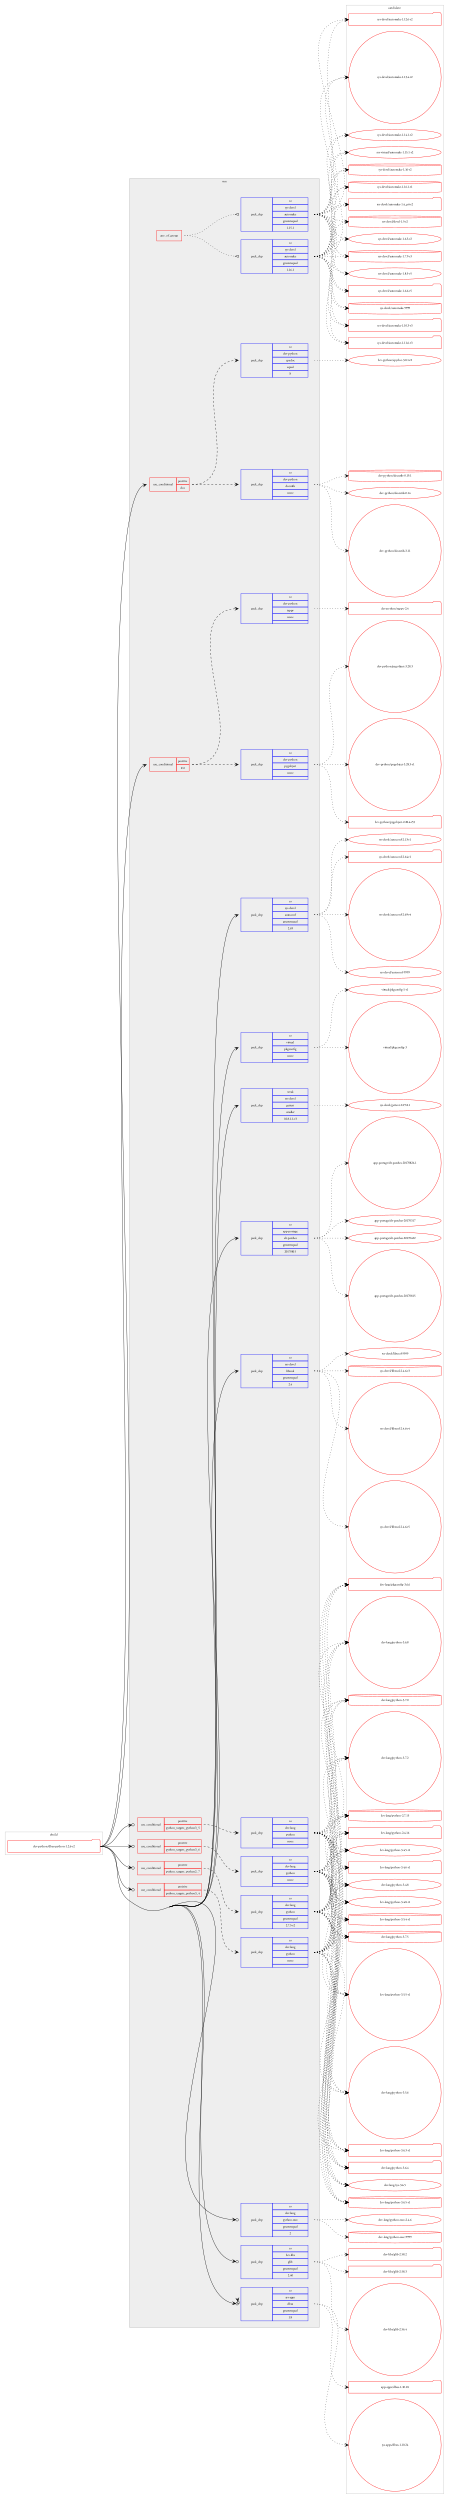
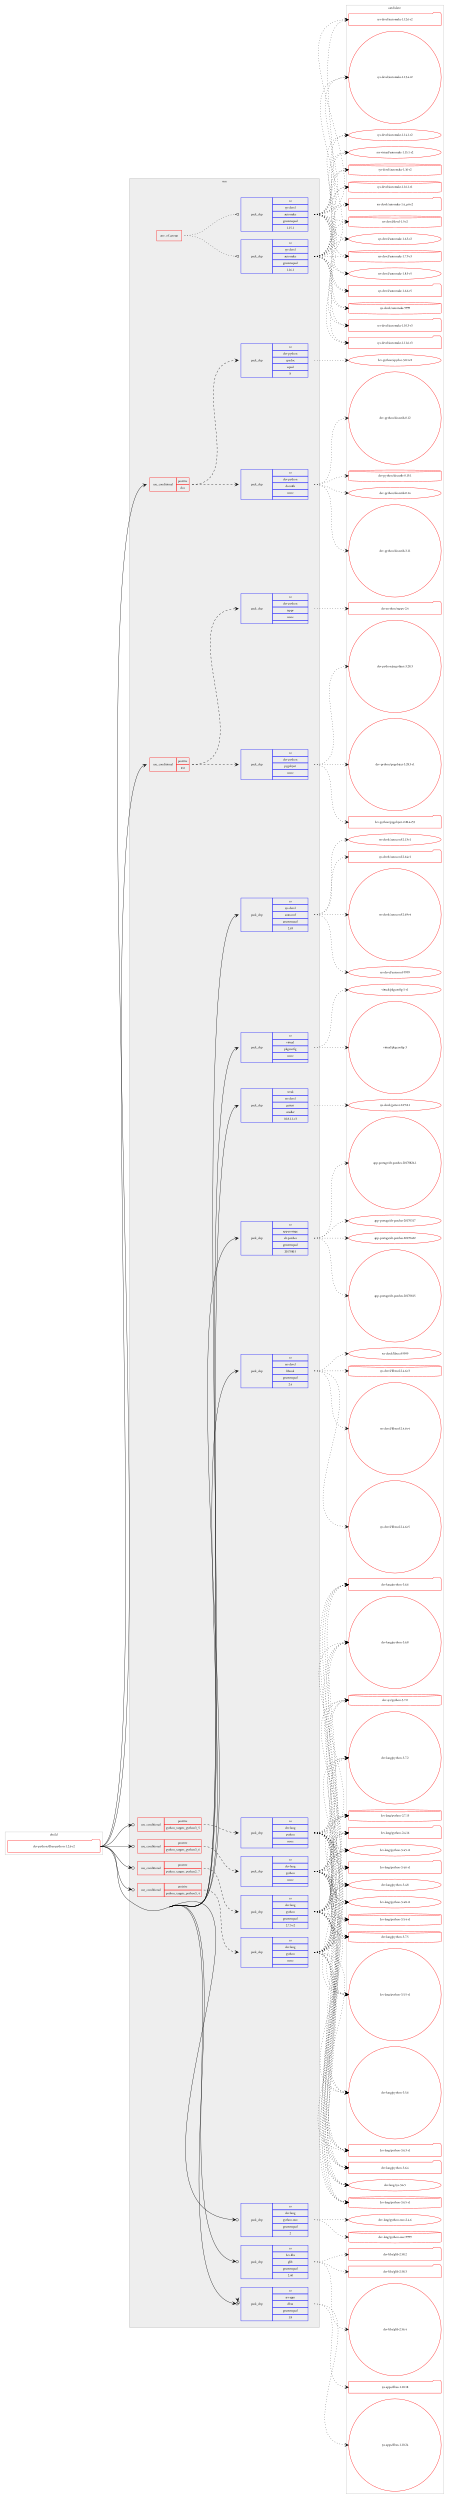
none -> (395, 418)
(395, 1585) -> (395, 1585)
(395, 1700) -> (395, 1700)
(395, 2387) -> (395, 2387)
